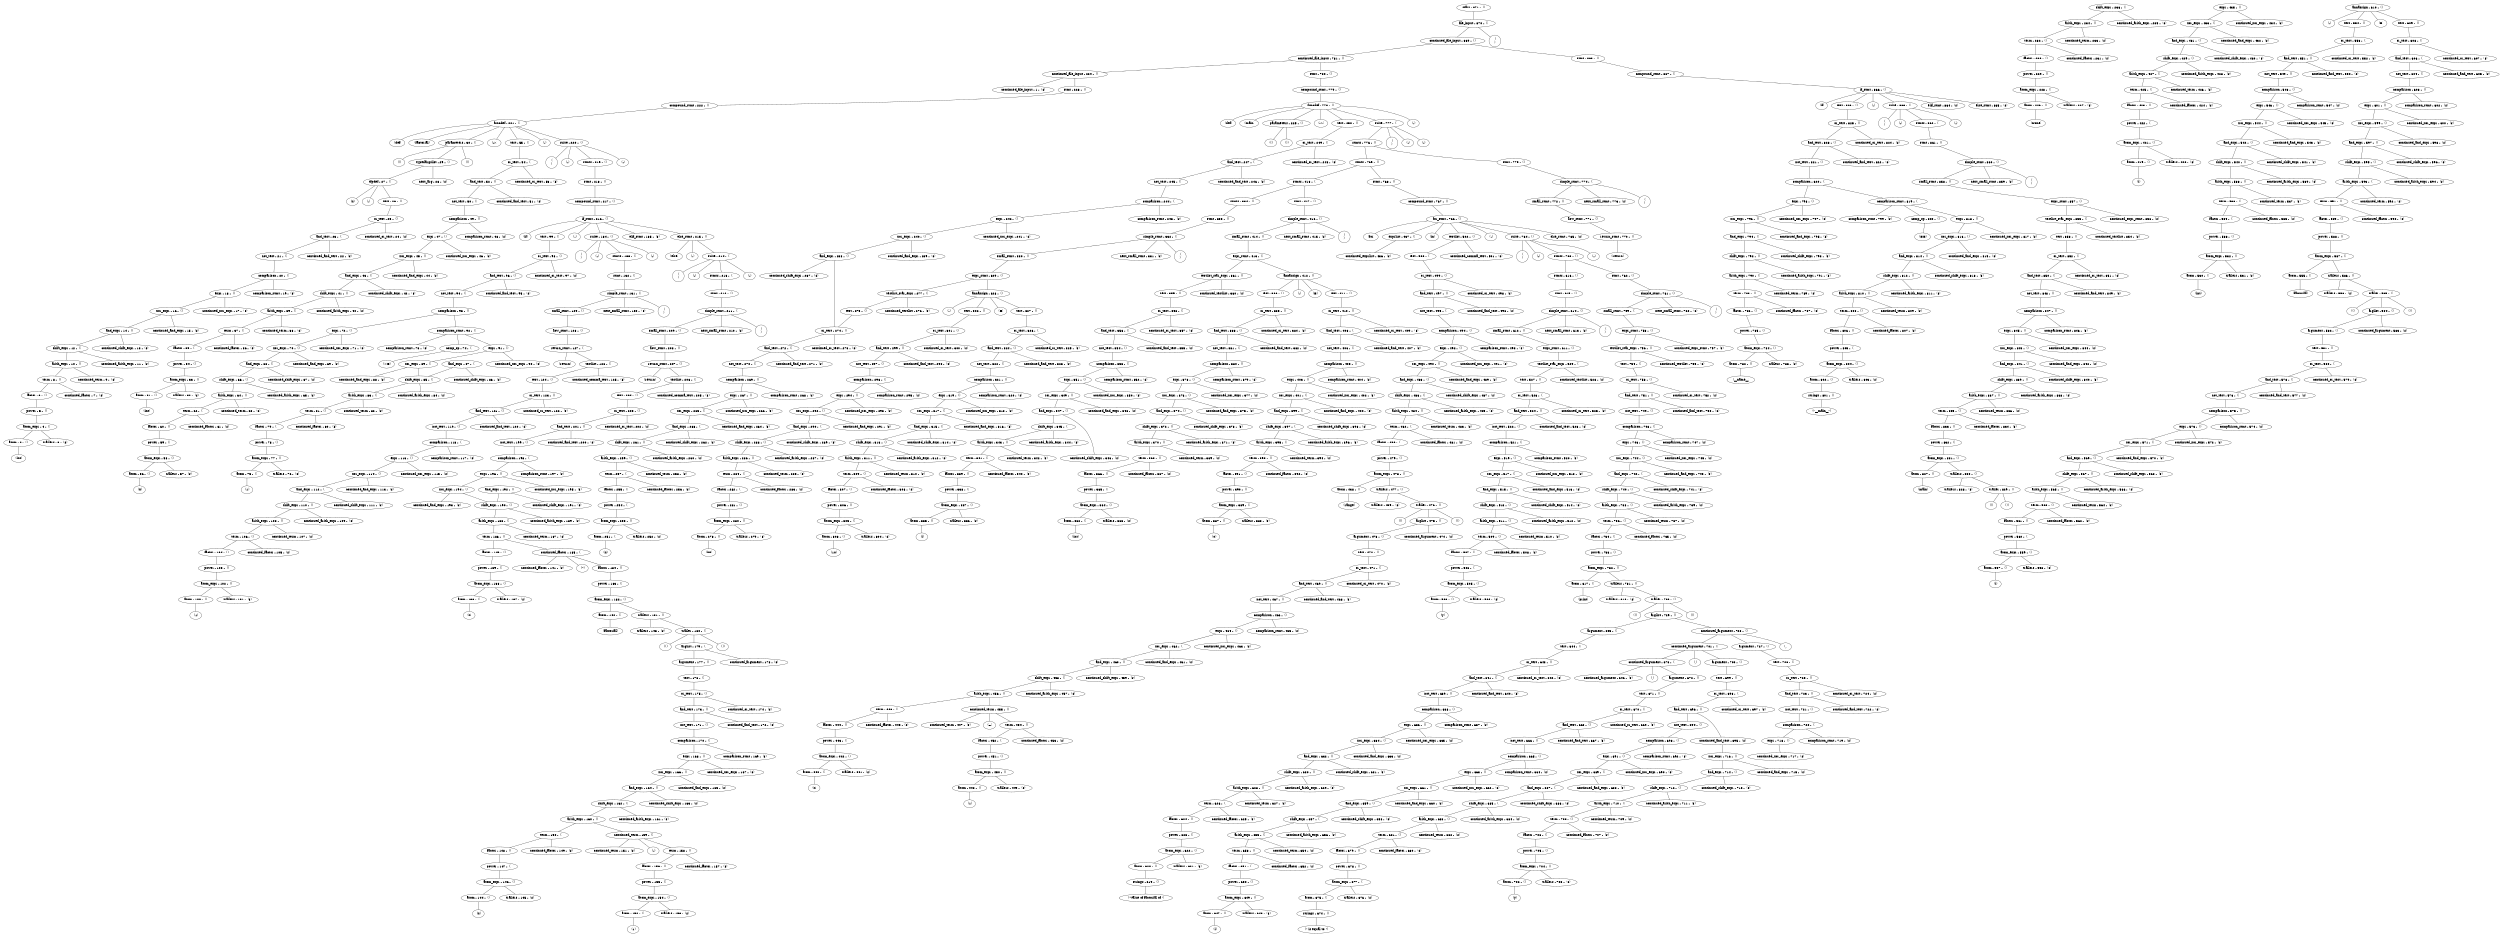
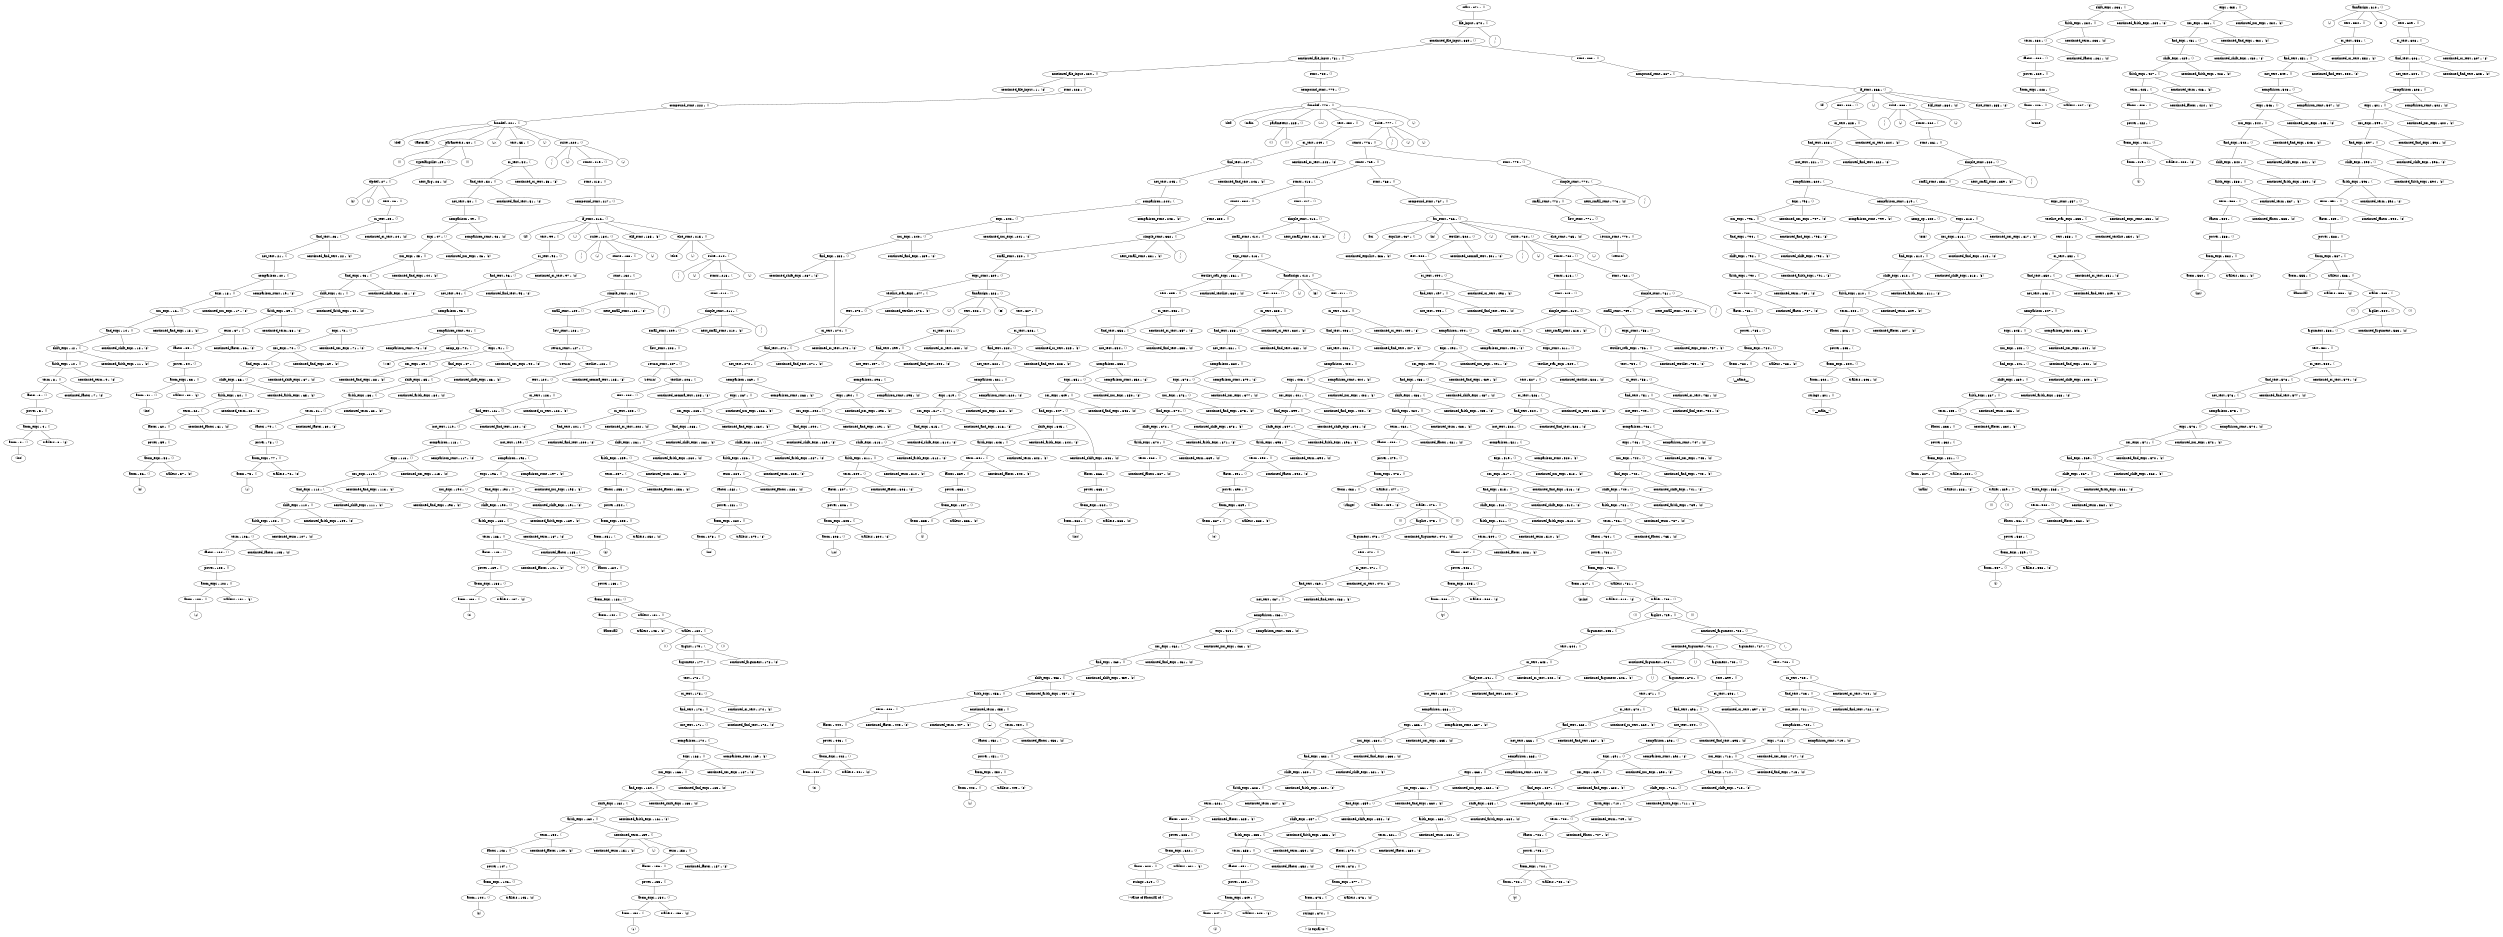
(2036, 98) -> none
(1123, 466) -> (1095, 466)
(1723, 749) -> (1751, 749)
